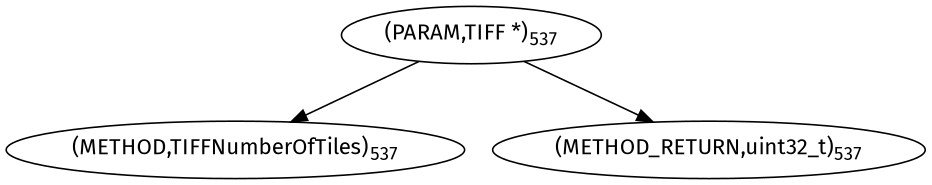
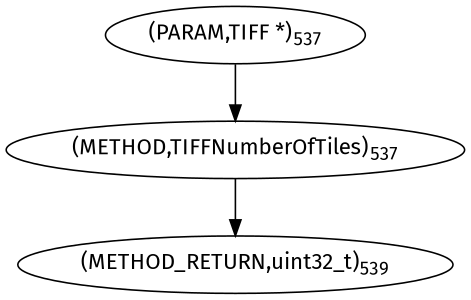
(581, 88) -> (235, 199)
(848, 147) -> (375, 262)
